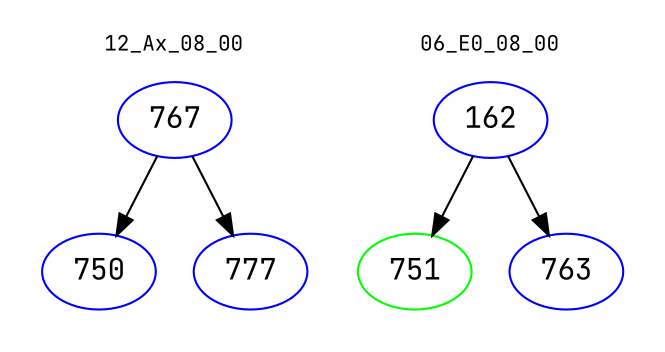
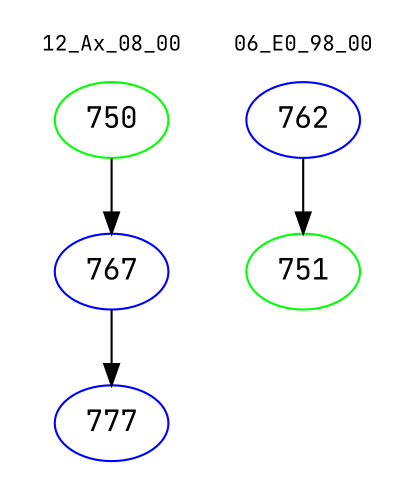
(491, 45) -> (304, 45)
(491, 120) -> (303, 120)
(142, 186) -> (112, 185)
(99, 272) -> (112, 120)
(566, 272) -> none
